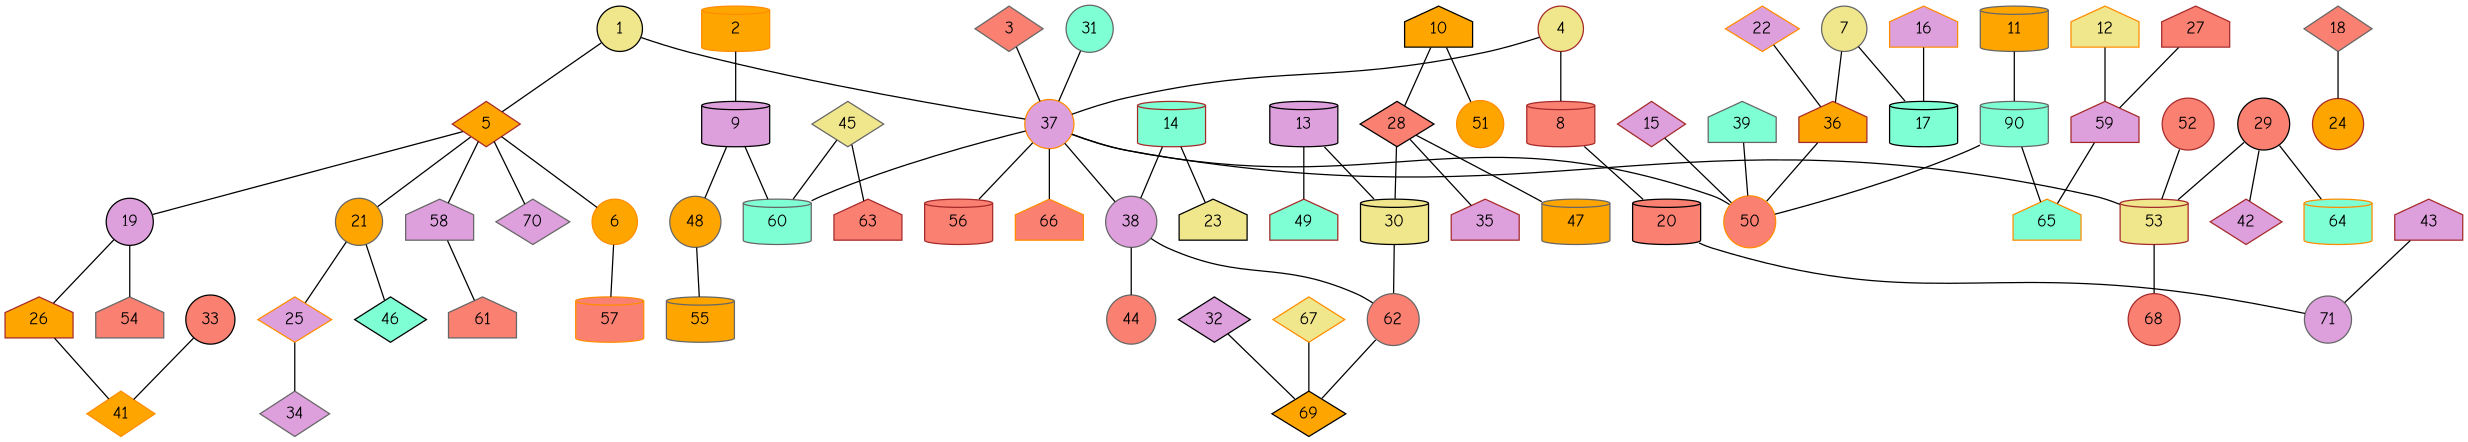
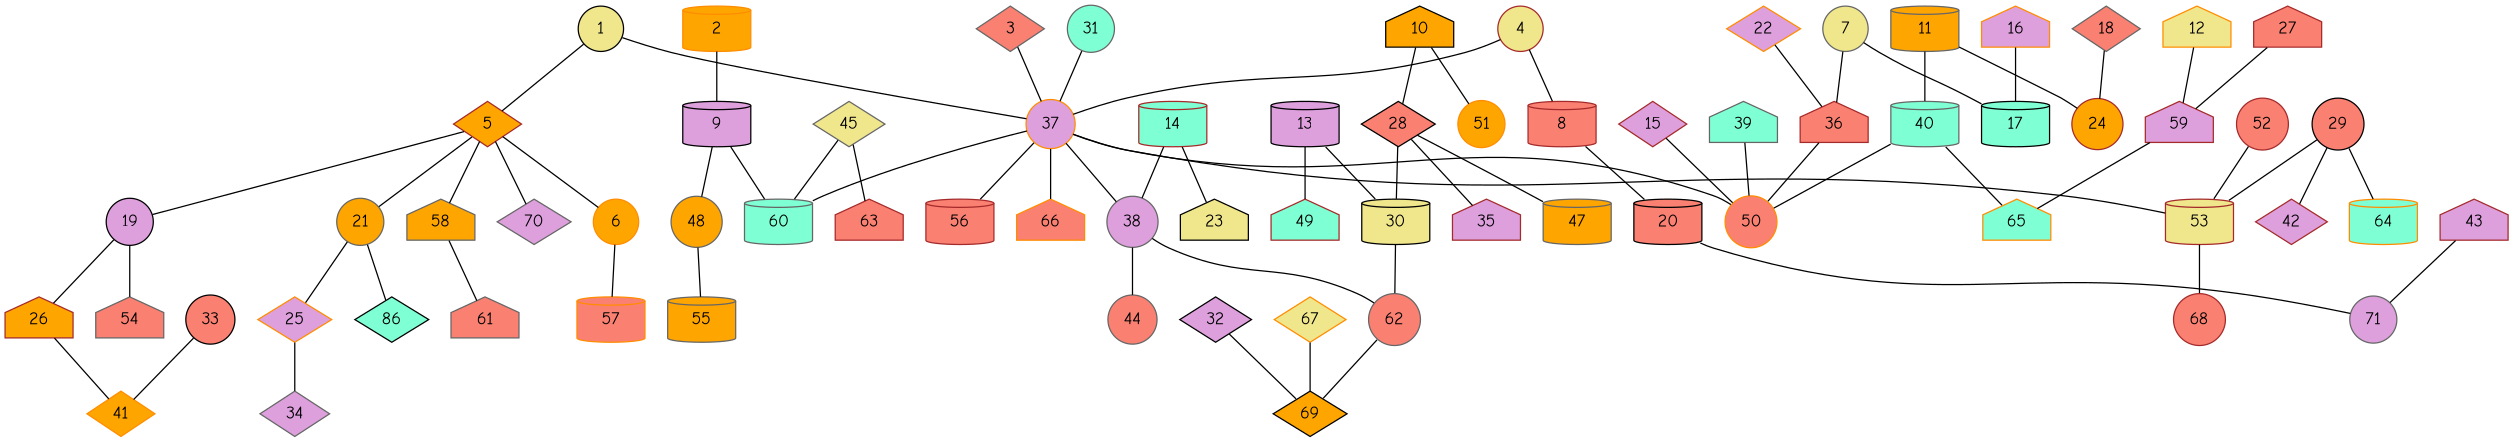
none -> (2025, 80)
(1833, 124) -> (1834, 124)
(2014, 124) -> (1925, 124)
(440, 222) -> (441, 222)
(391, 320) -> (392, 320)
